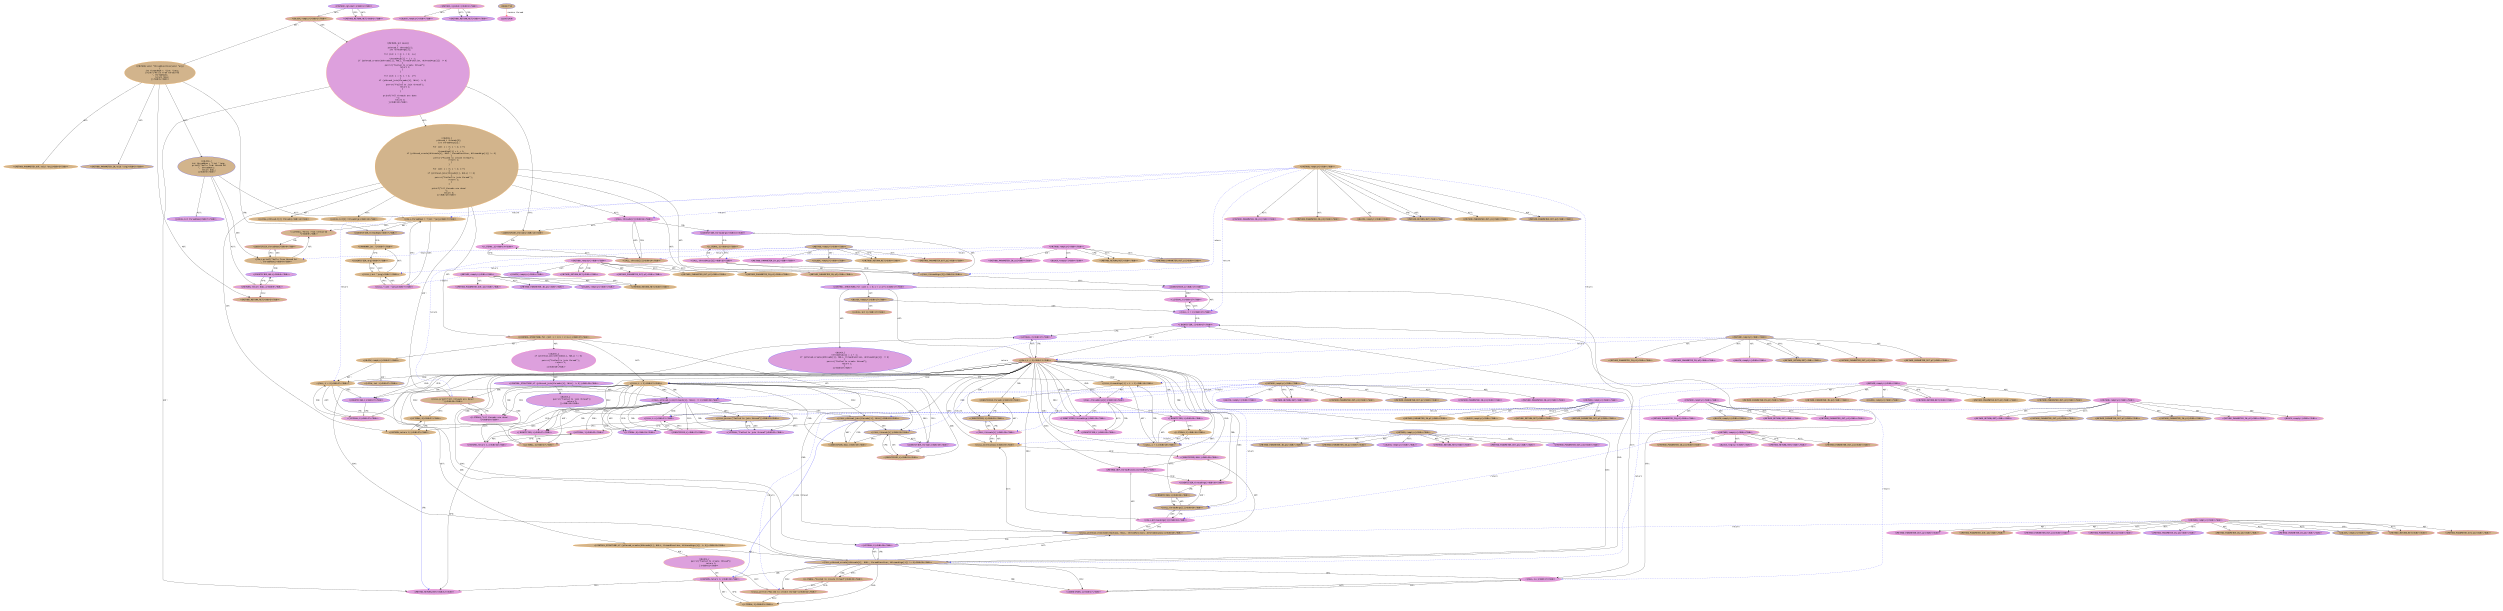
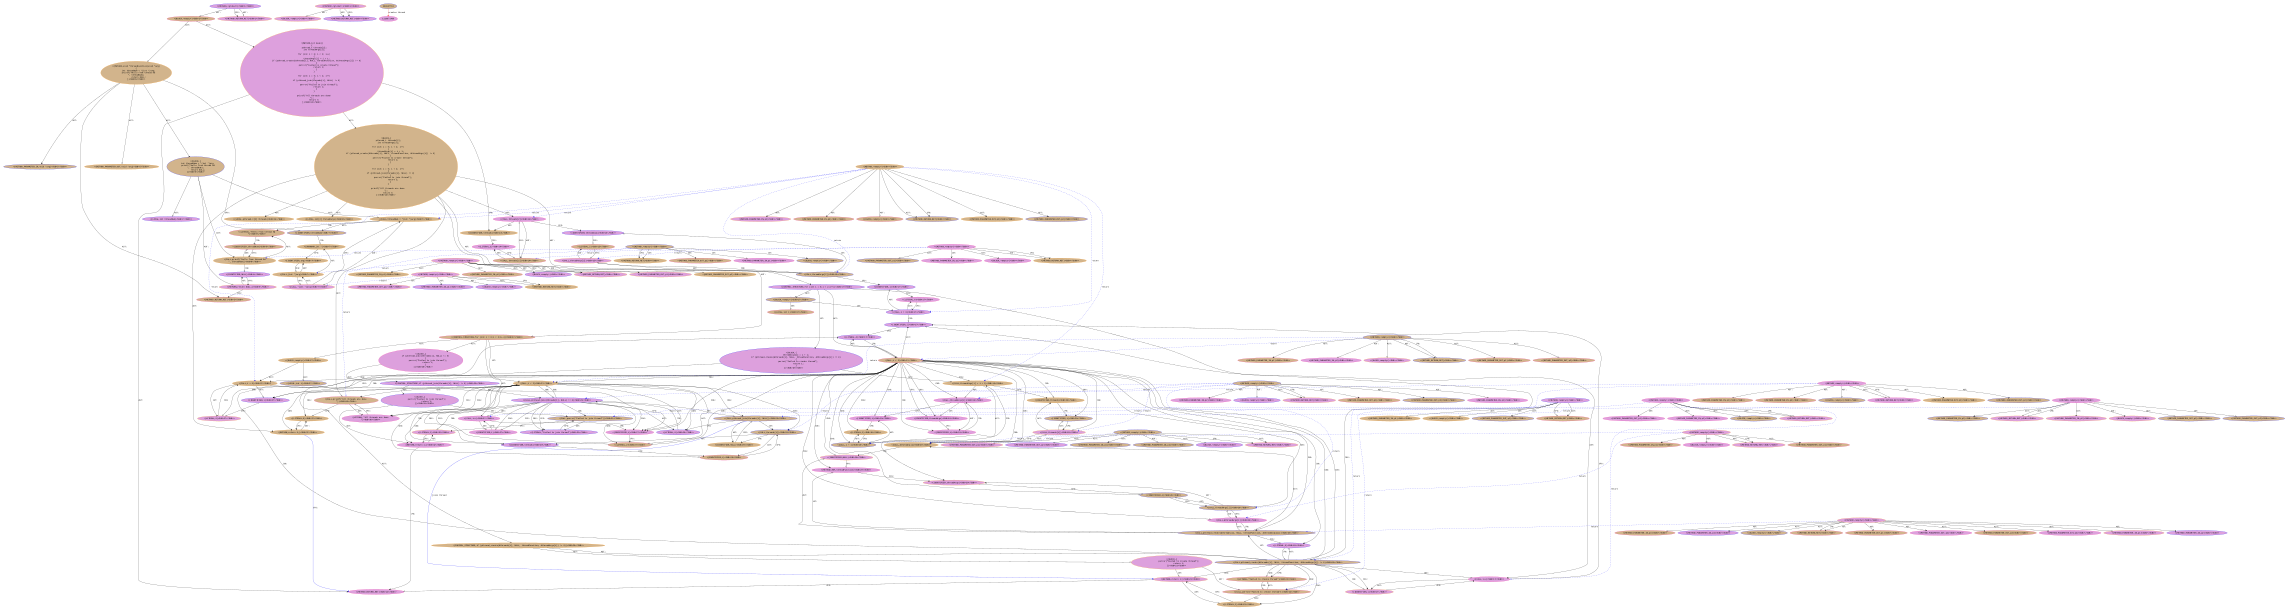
(764, 392) -> none
